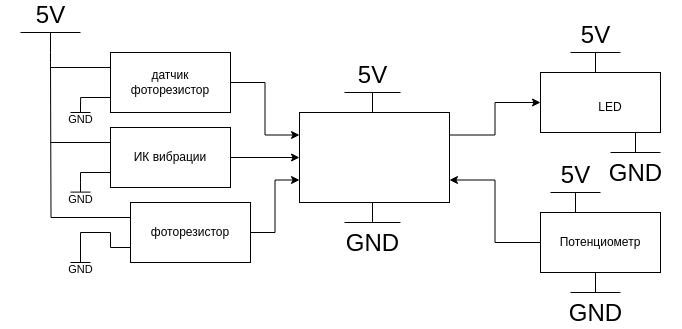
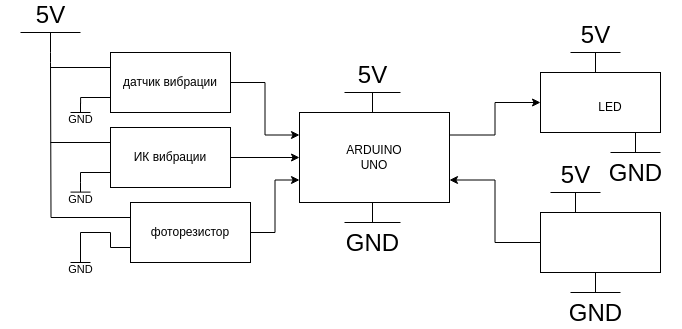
(171, 83) -> (171, 83)
none -> (375, 158)
(601, 243) -> none
